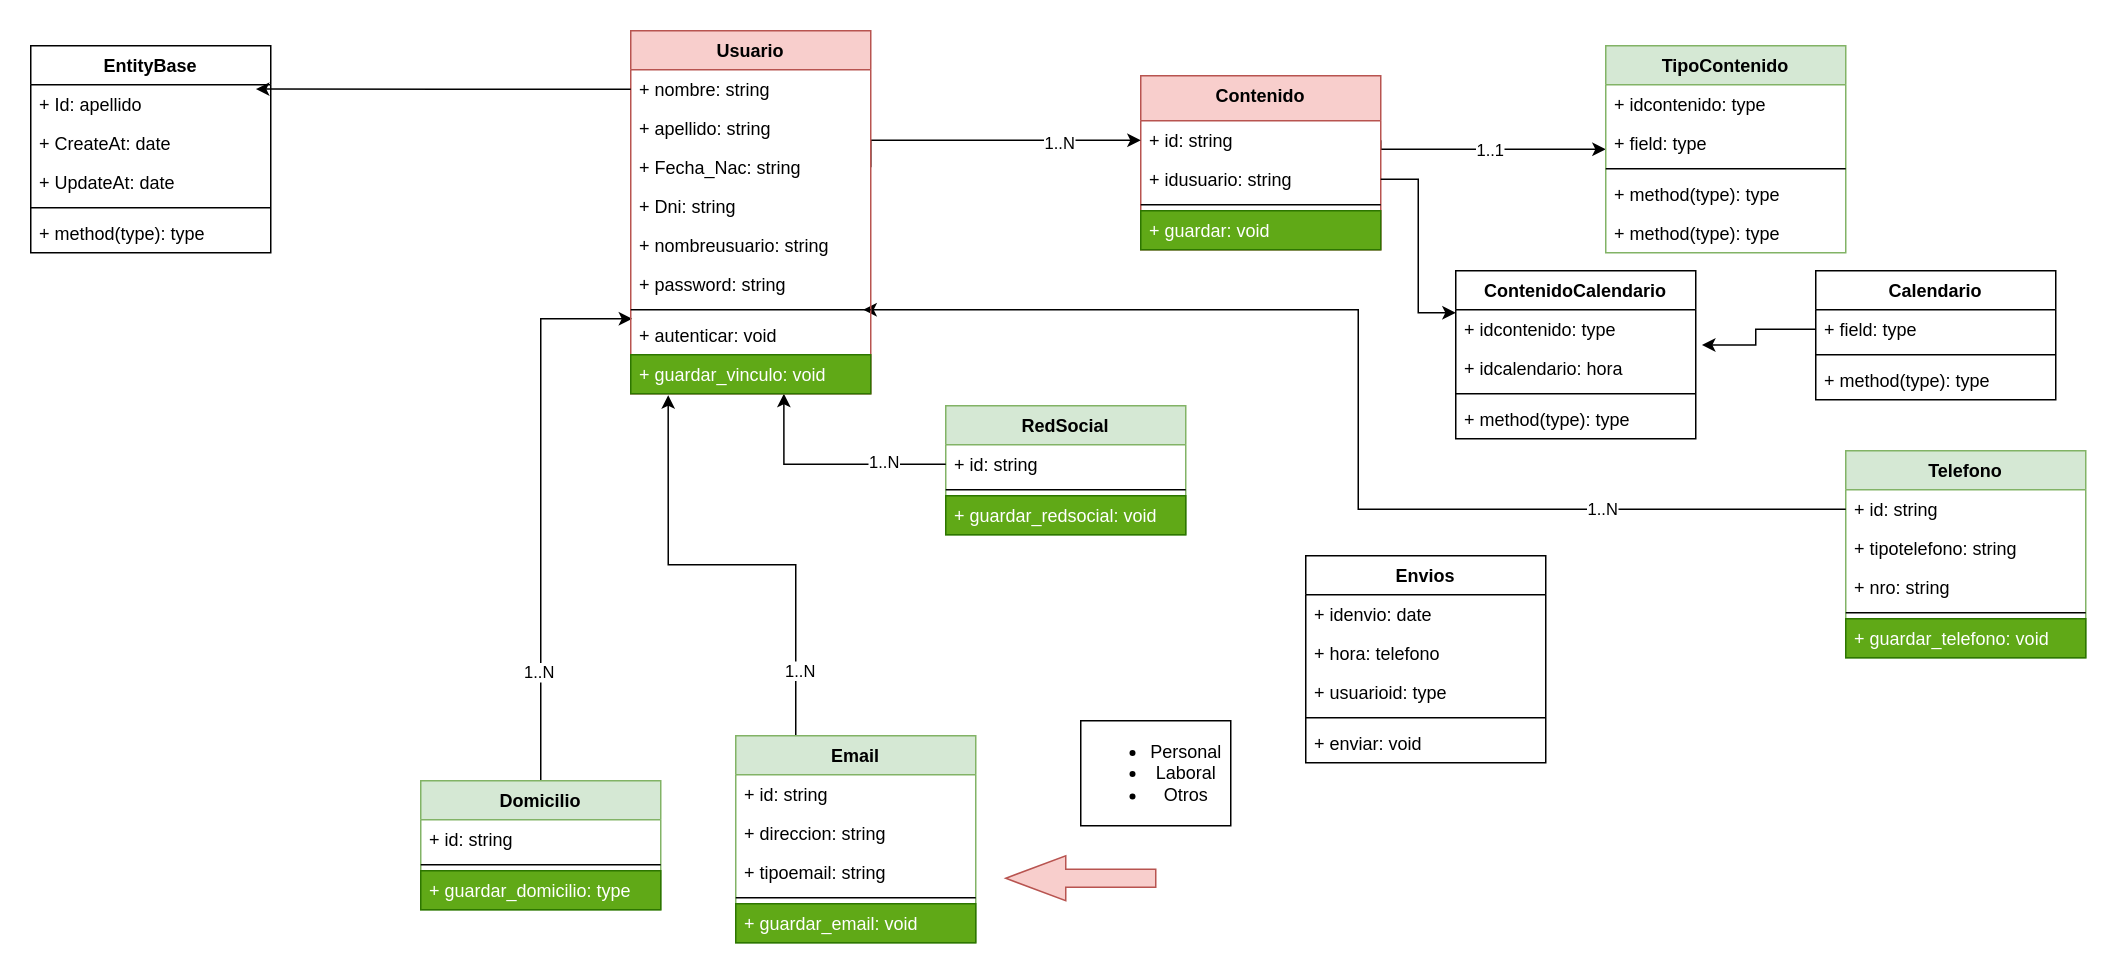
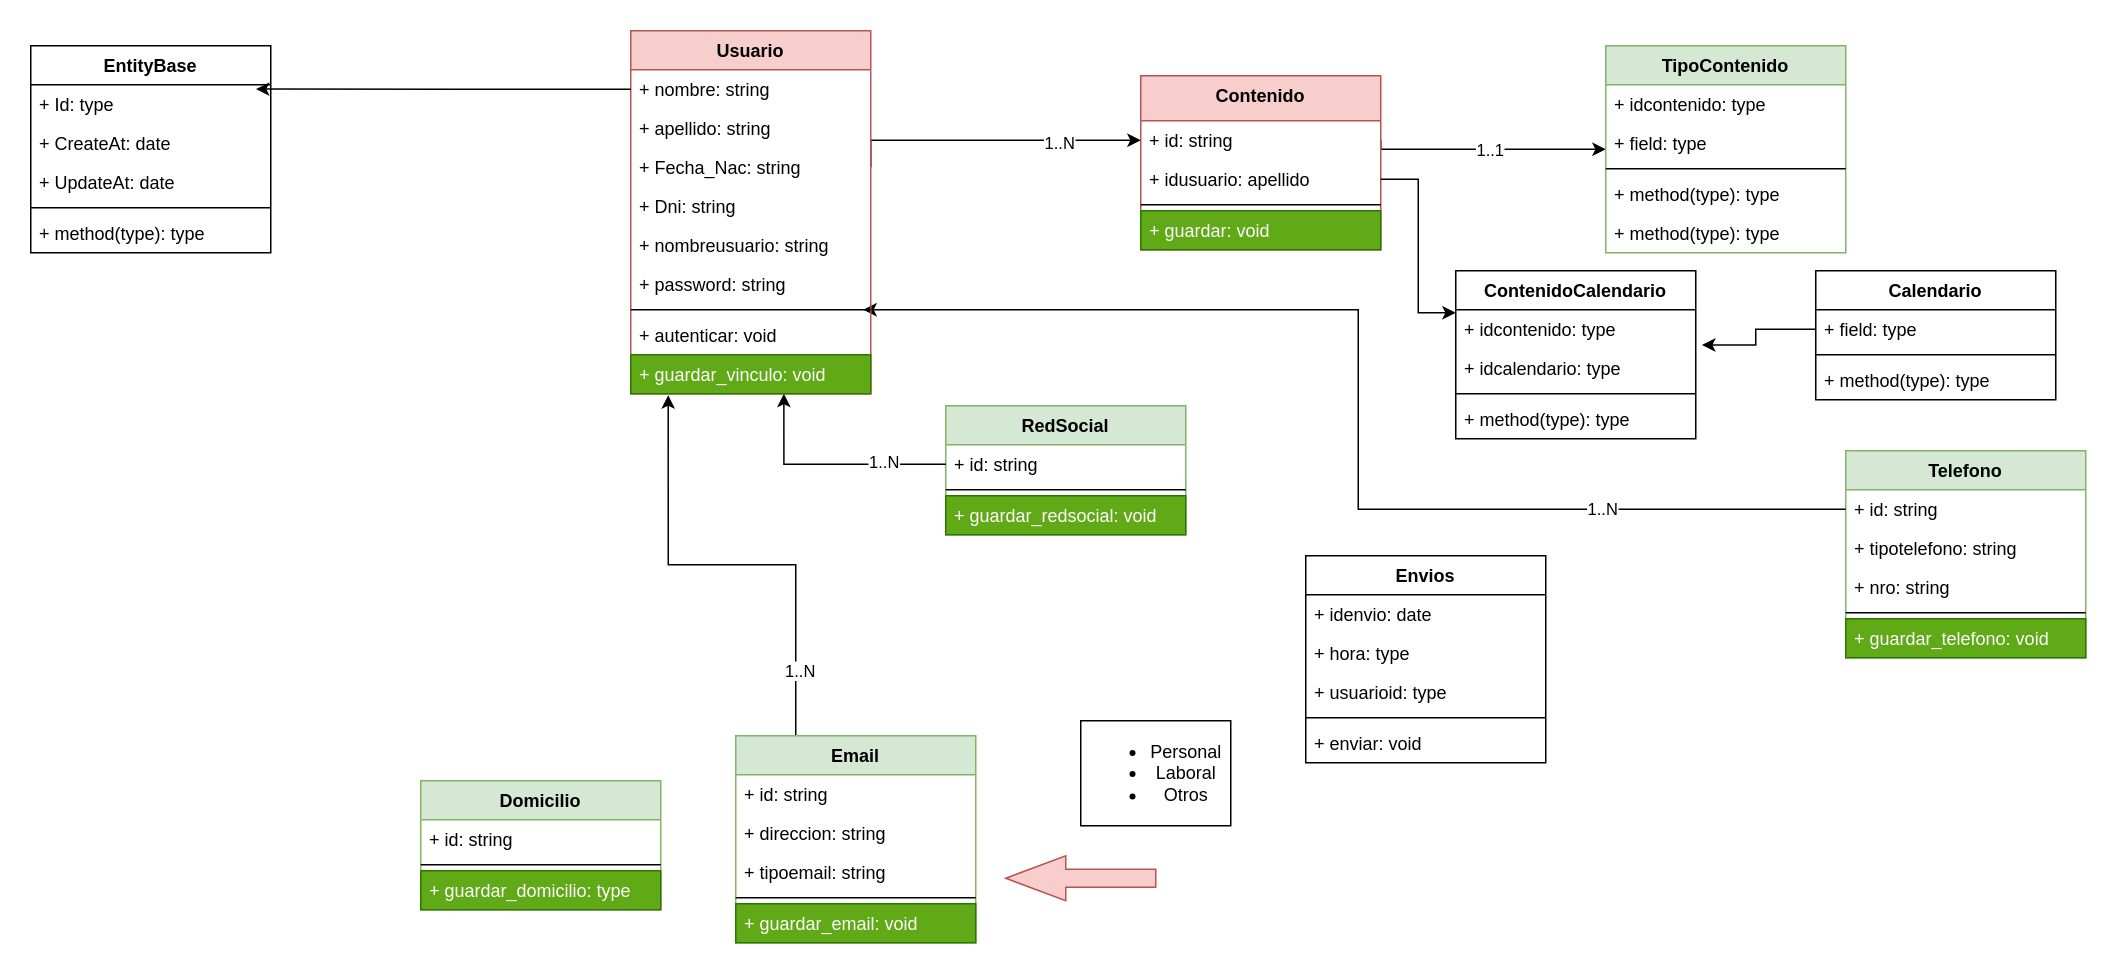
(96, 105) -> (82, 105)
(1231, 180) -> (1236, 180)
(1551, 369) -> (1551, 369)
(541, 451) -> none
(1385, 654) -> (1367, 654)
